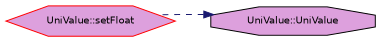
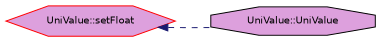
(181, 14) -> (191, 28)
